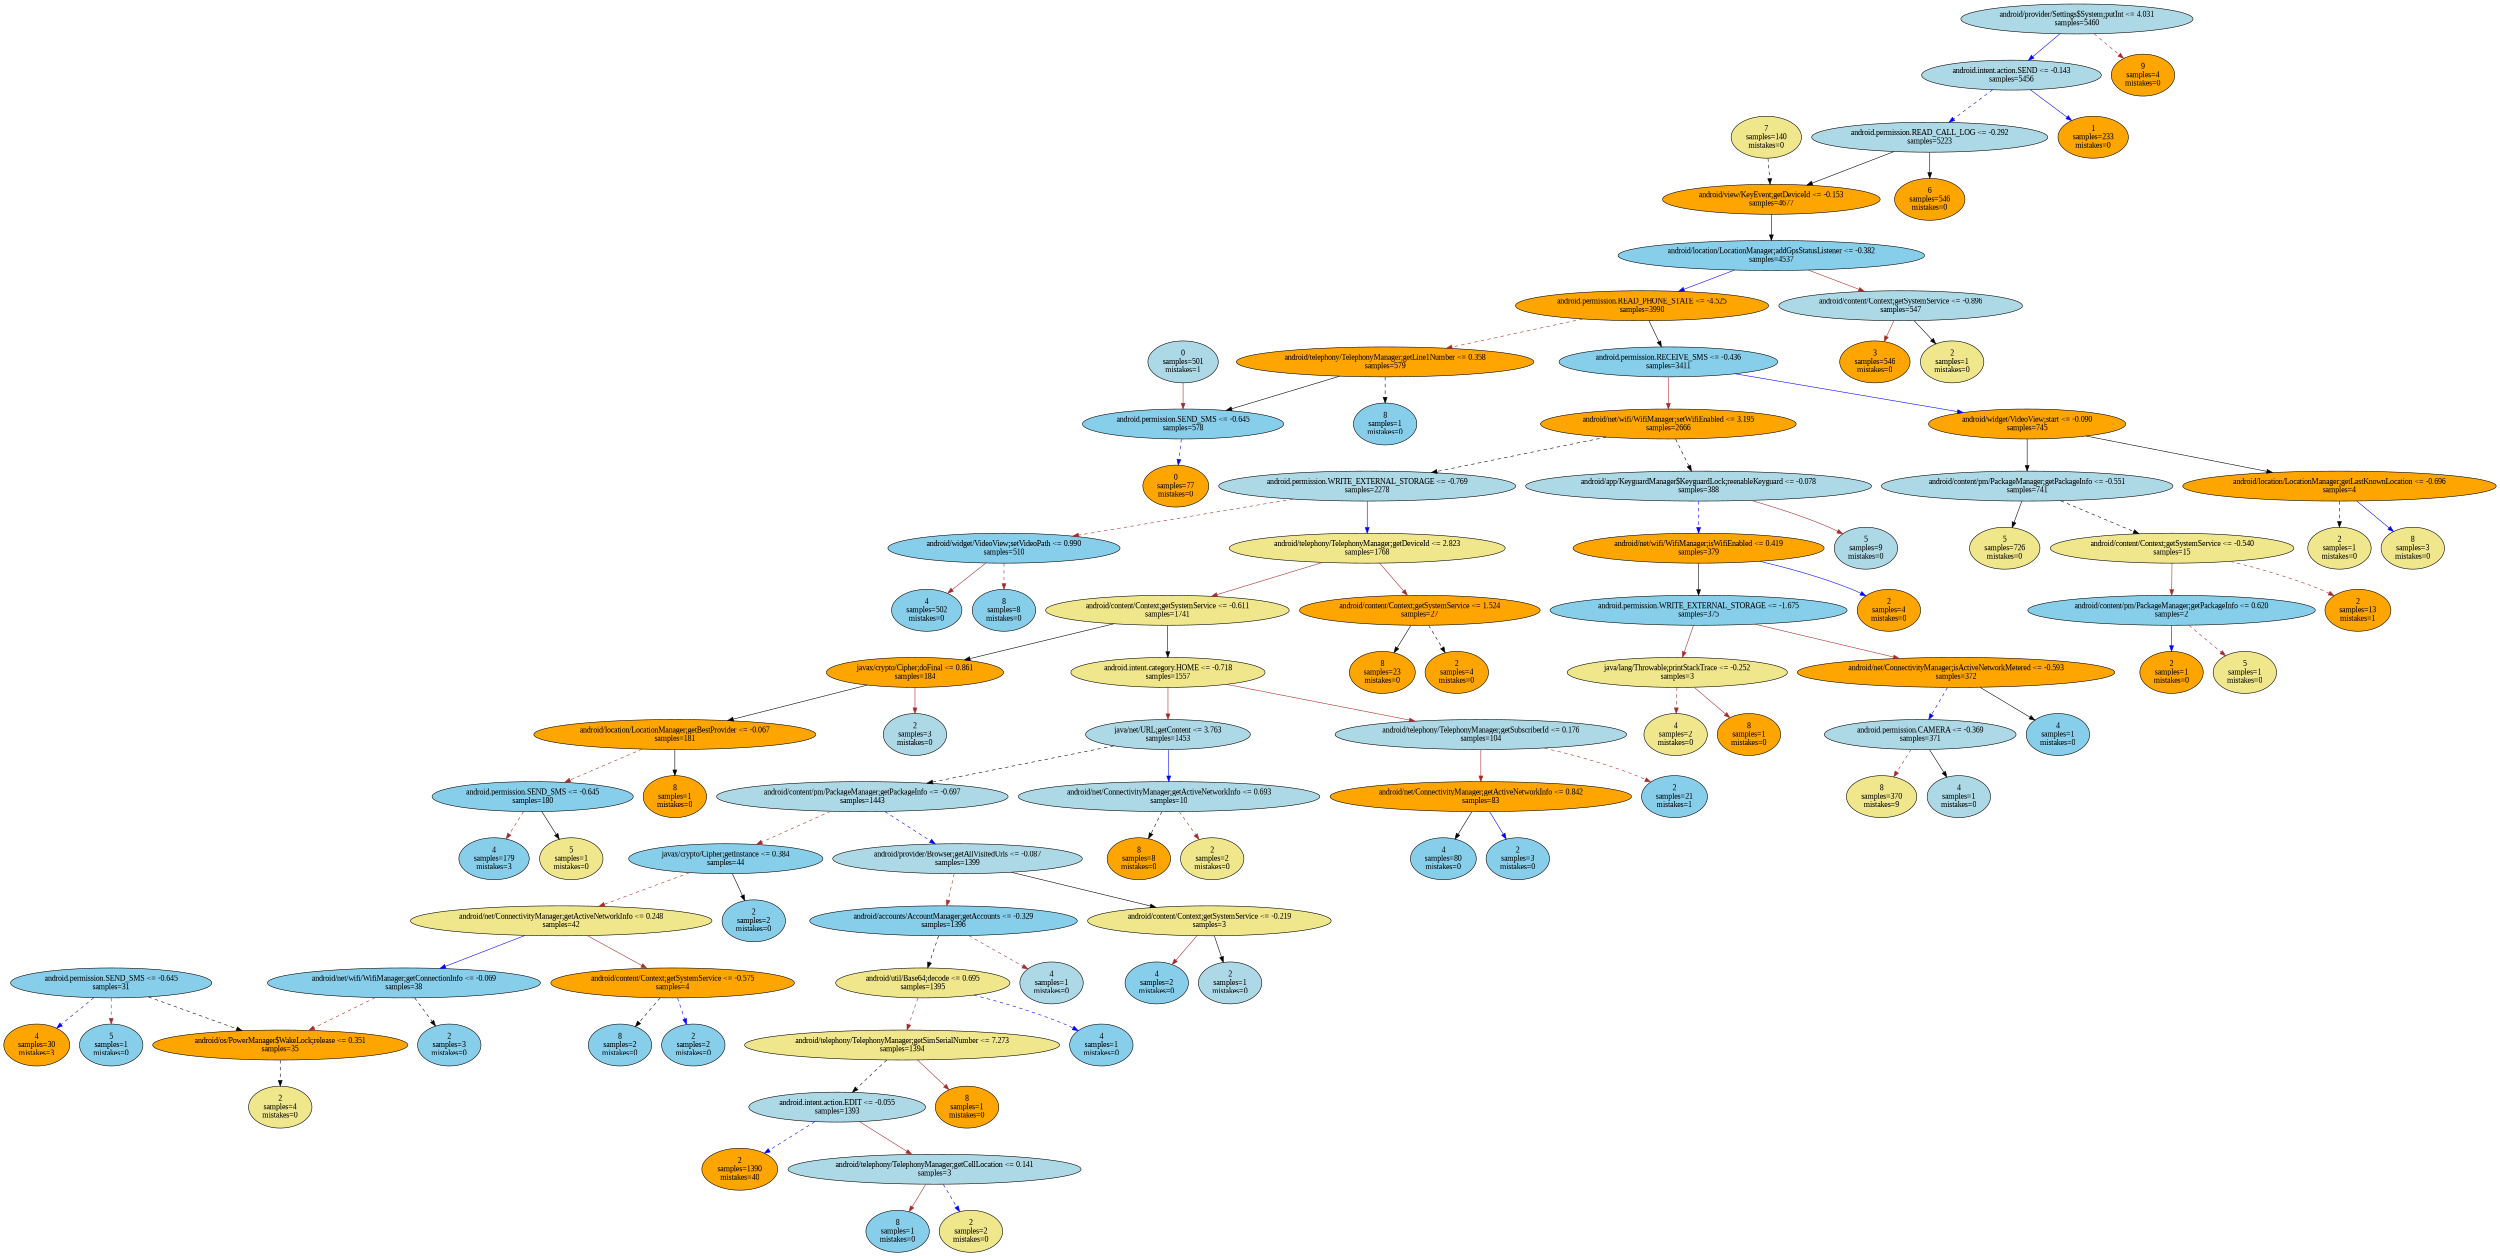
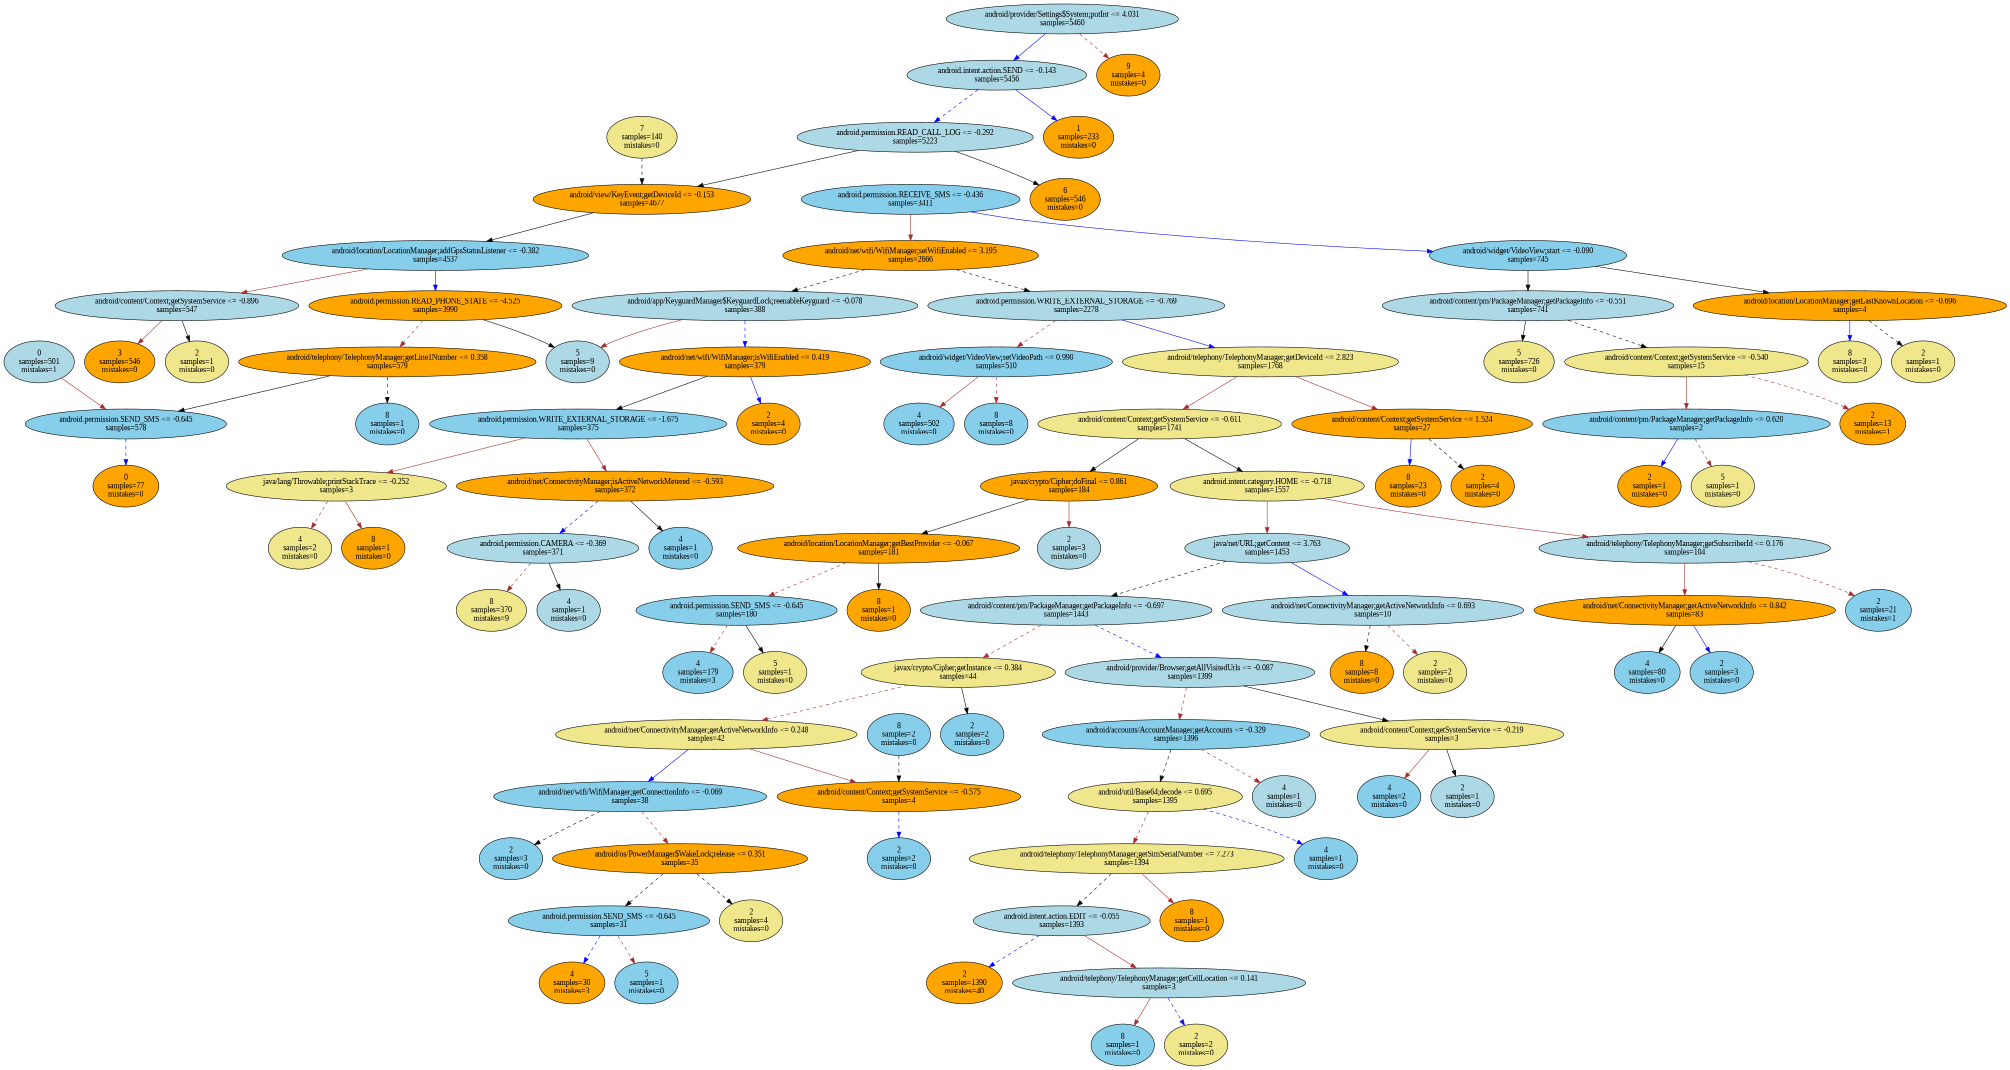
(1654, 331) -> (517, 331)
(2027, 424) -> (1528, 256)
(1404, 637) -> (1411, 449)
(726, 859) -> (958, 672)
(650, 1010) -> (899, 766)
(193, 1013) -> (647, 888)
